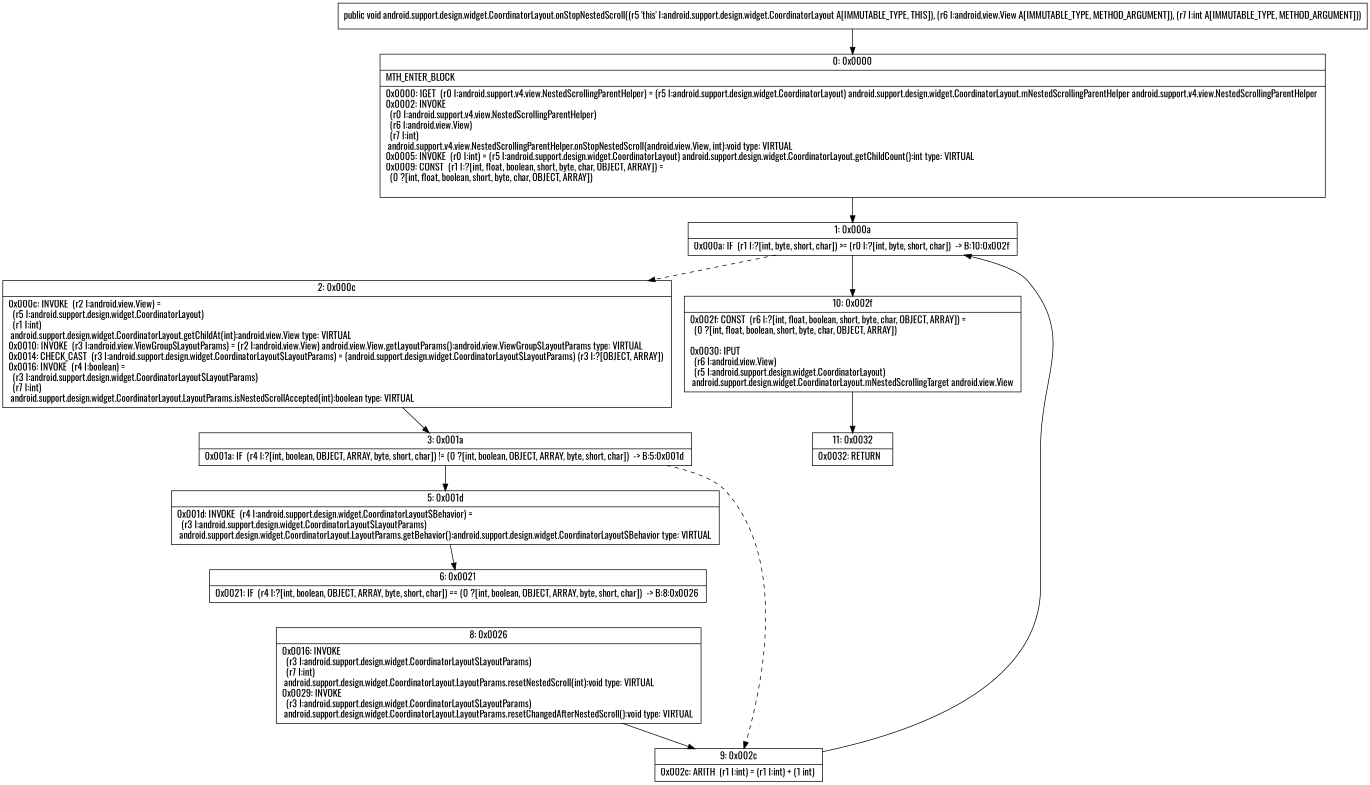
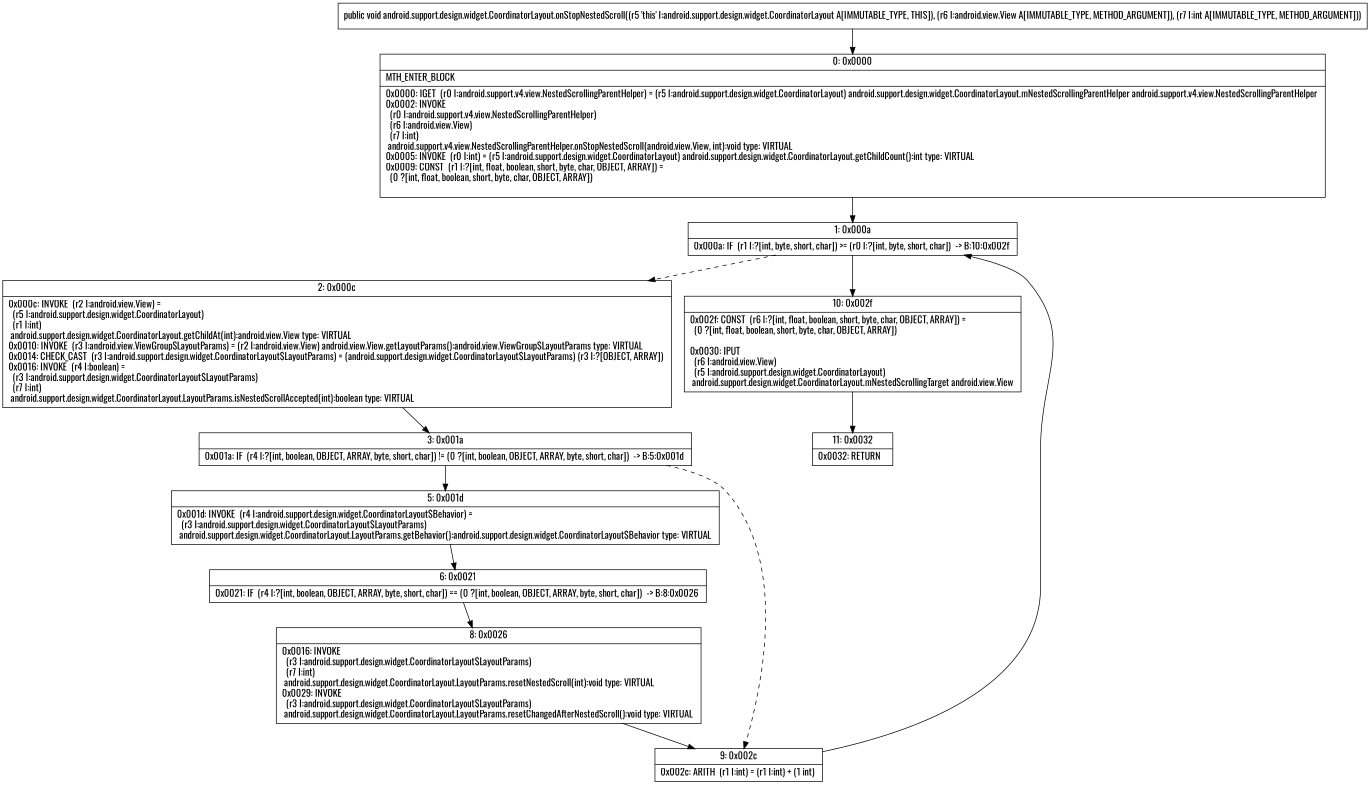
none -> (467, 612)
